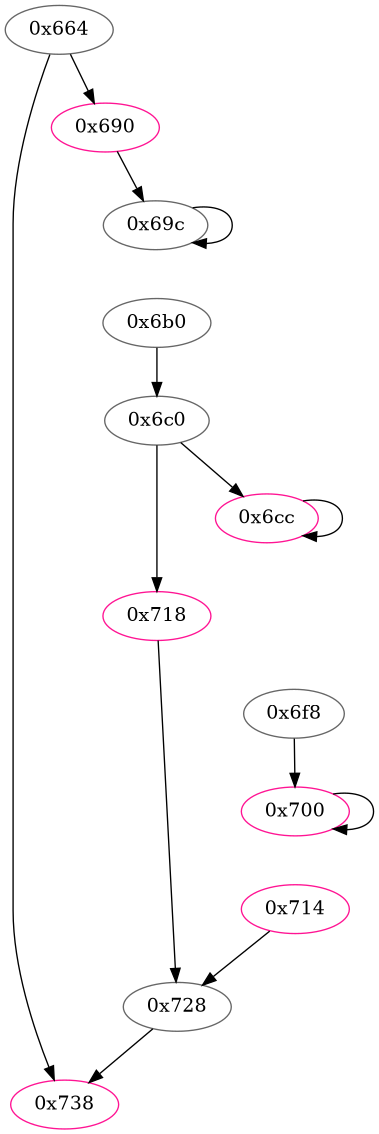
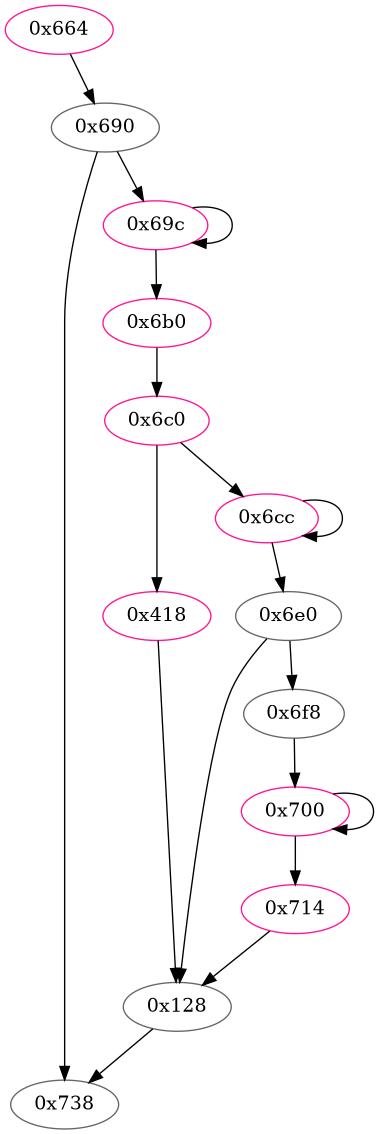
(59, 30) -> (59, 30)
(105, 128) -> (105, 128)
(156, 225) -> (156, 225)
none -> (156, 267)
(157, 323) -> (157, 323)
(157, 421) -> (157, 421)
(13, 561) -> (65, 607)
(157, 616) -> (157, 616)
none -> (289, 616)
none -> (295, 854)
(177, 1007) -> (177, 1007)
(65, 1105) -> (65, 1105)
